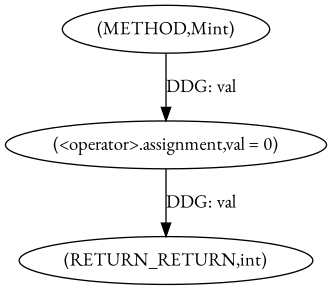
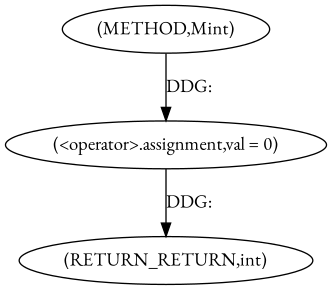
(201, 87) -> (192, 87)
(201, 203) -> (192, 203)
